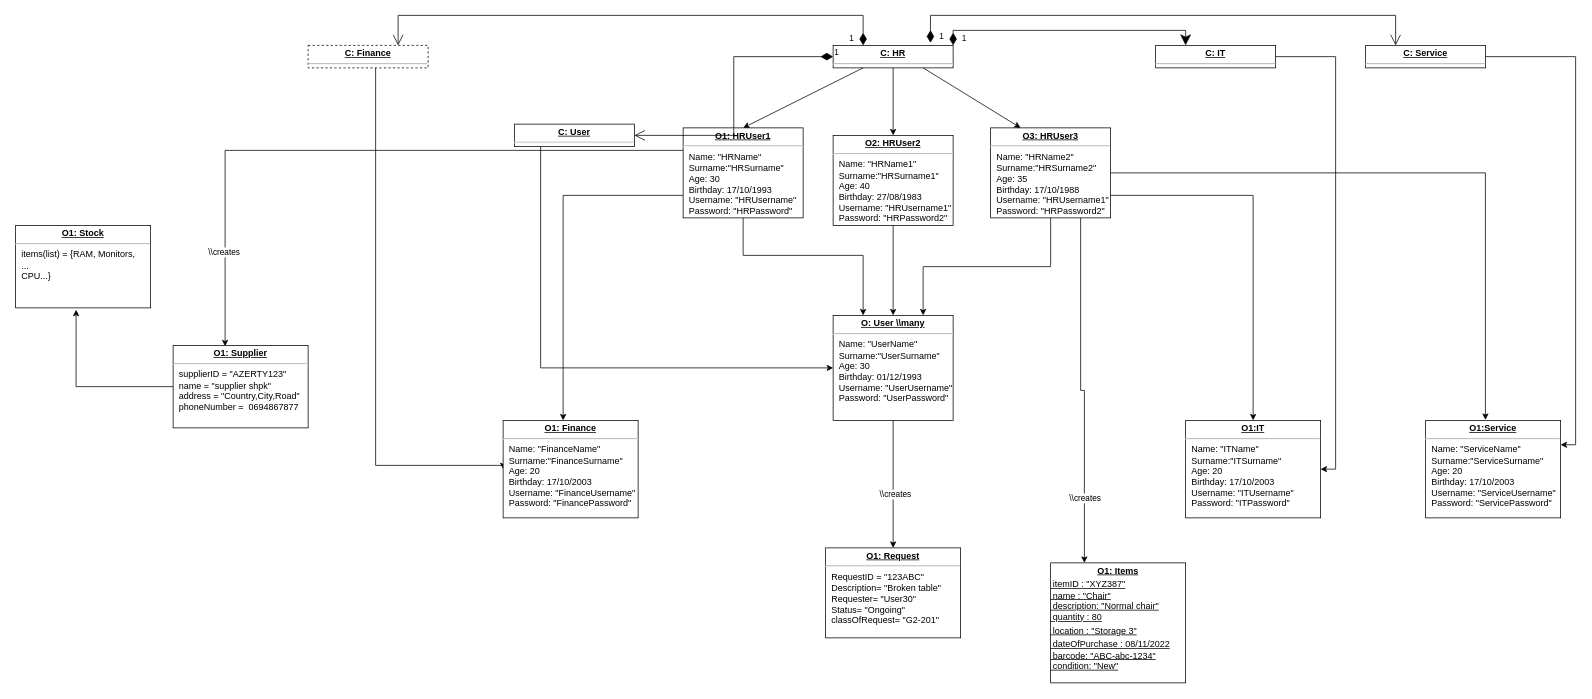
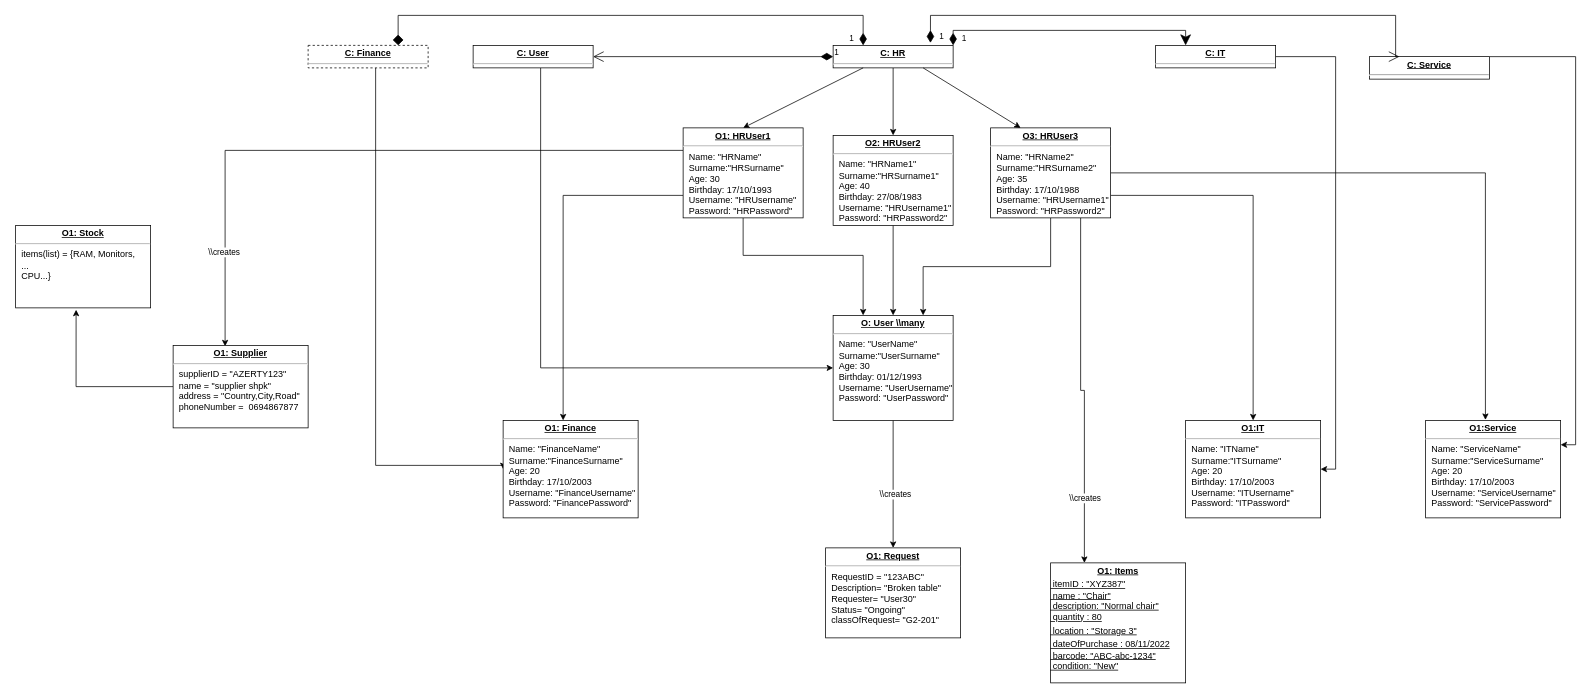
(398, 39) -> (398, 34)
(1425, 57) -> (1429, 68)
(574, 135) -> (533, 57)
